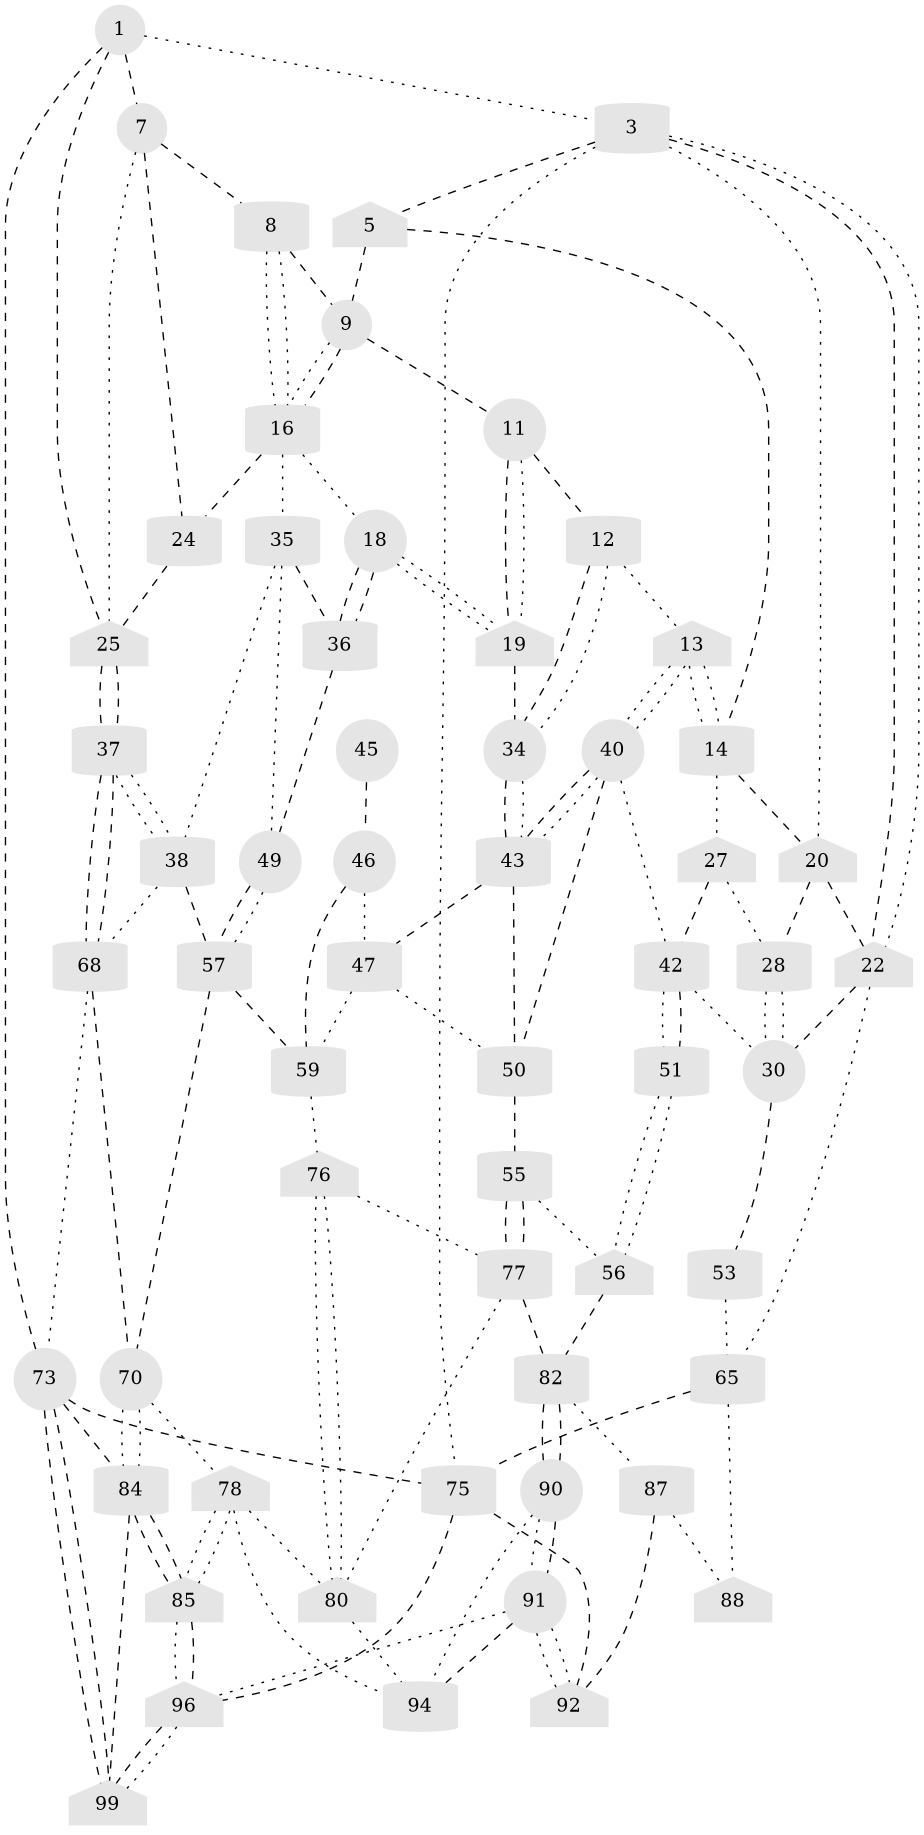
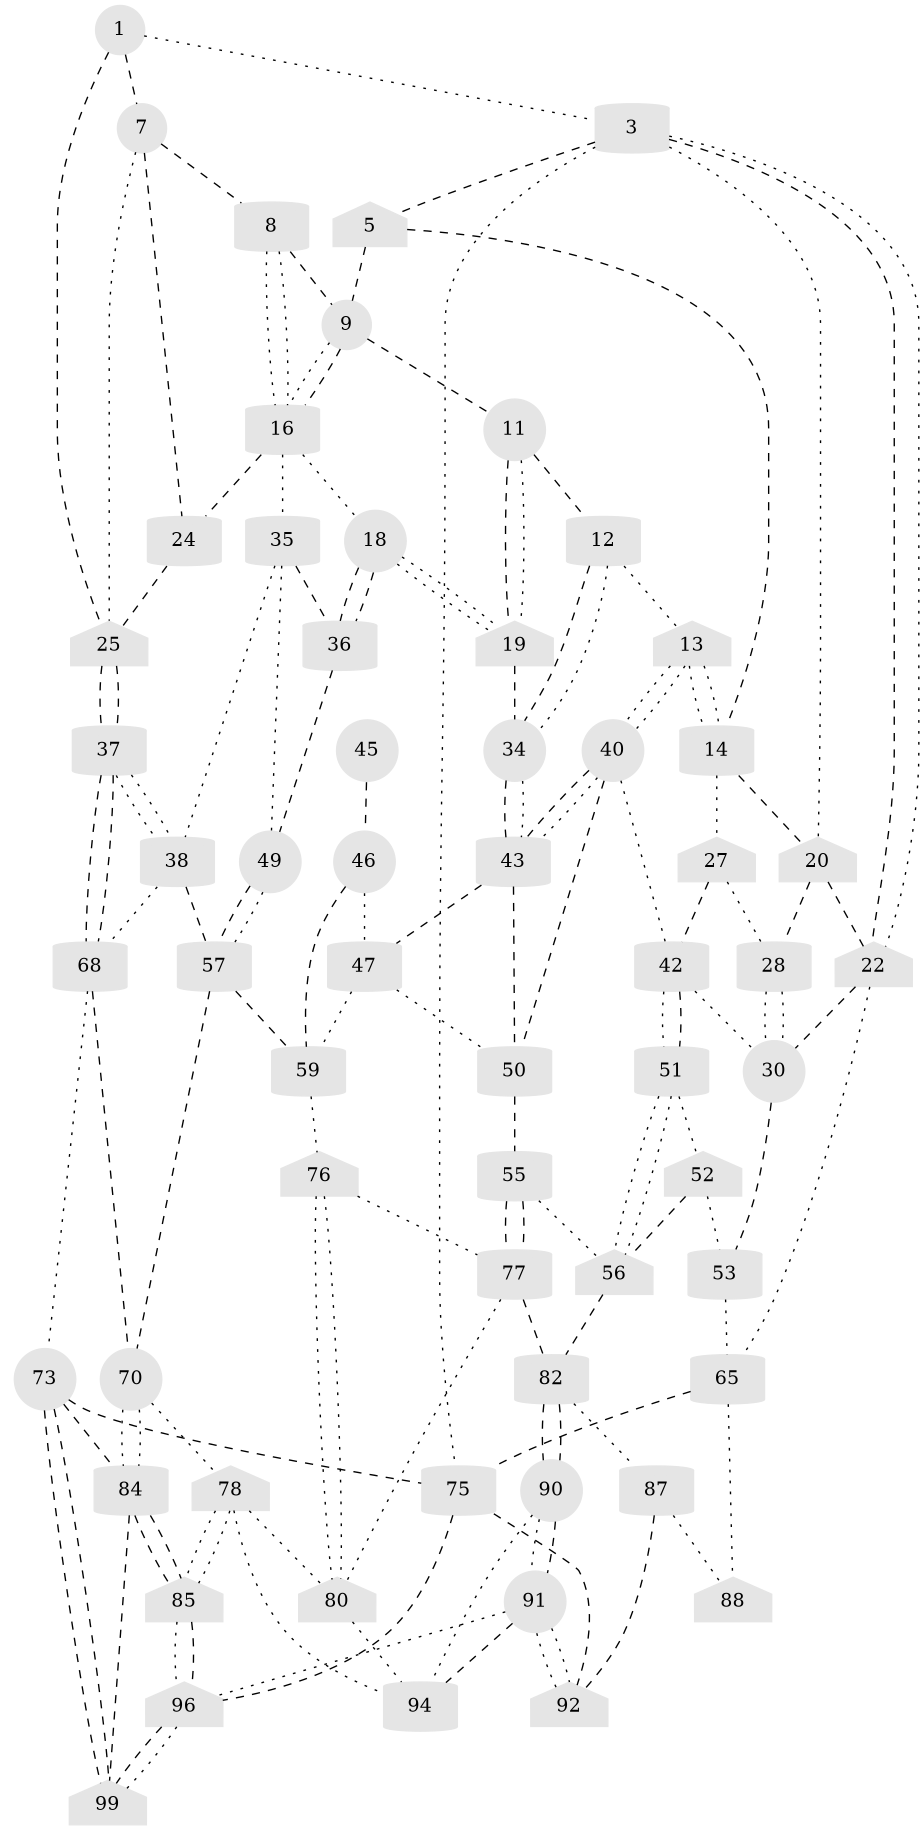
(5, 685) -> none
none -> (703, 1176)
